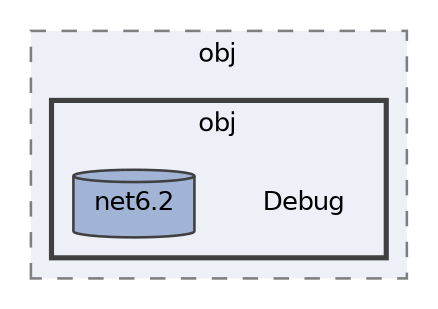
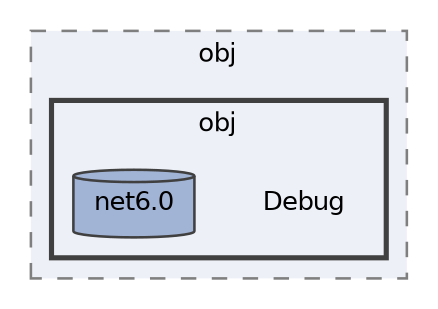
(134, 204) -> (134, 204)
